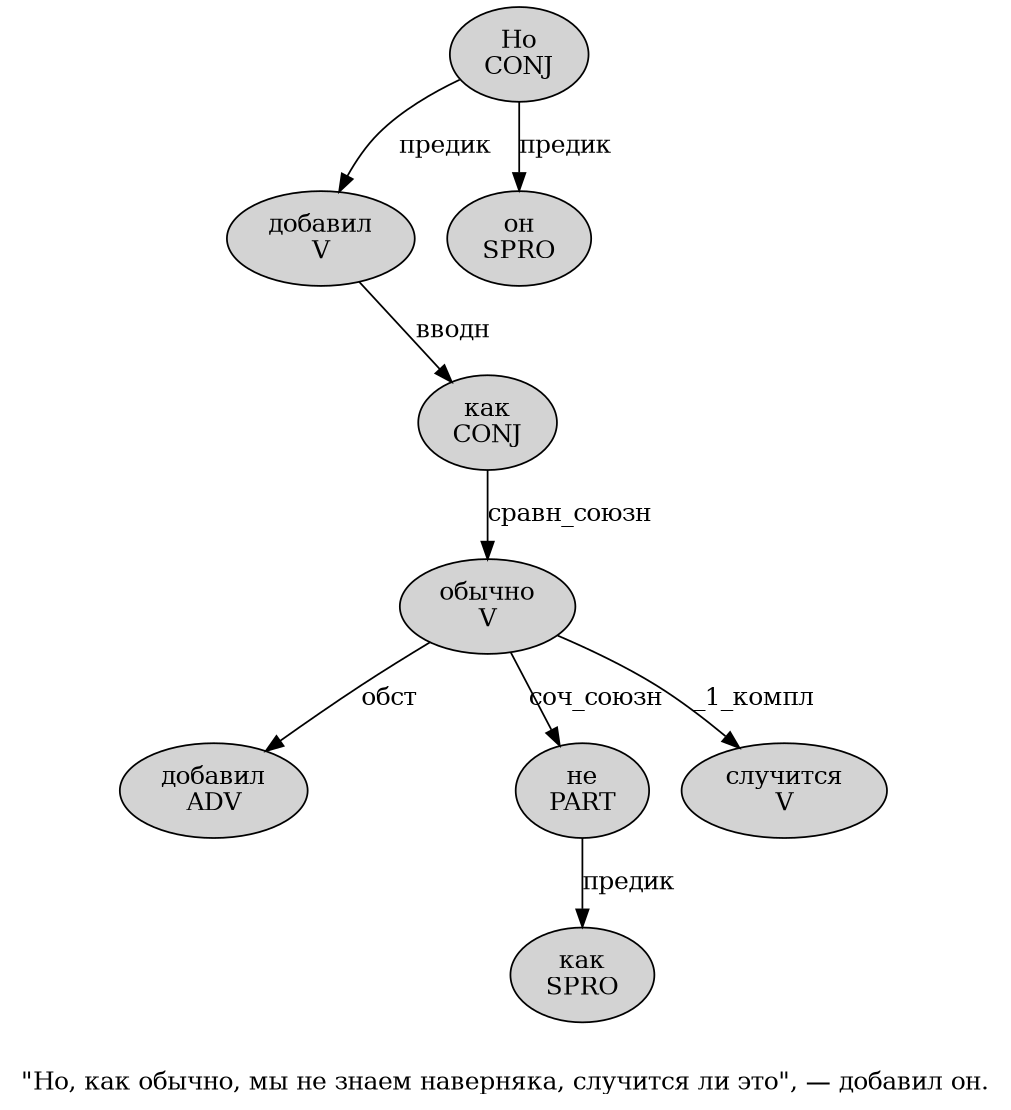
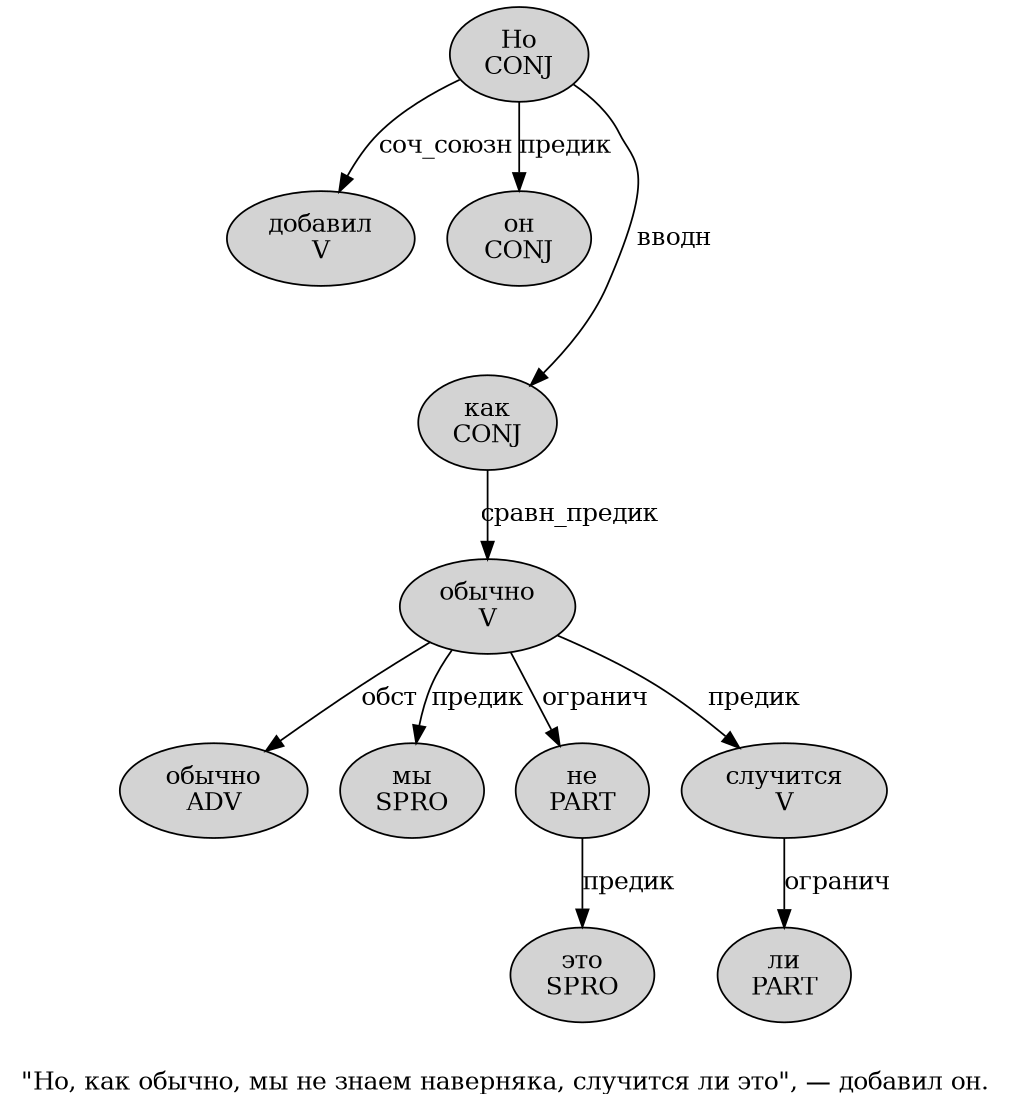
(445, 146) -> (445, 146)
(519, 239) -> (519, 239)
(399, 325) -> (629, 229)
(570, 515) -> (570, 515)
(596, 698) -> (596, 698)
(754, 698) -> (754, 698)
(214, 791) -> (214, 791)
none -> (412, 791)
(582, 975) -> (582, 975)
none -> (784, 975)
